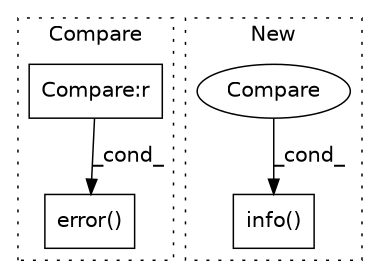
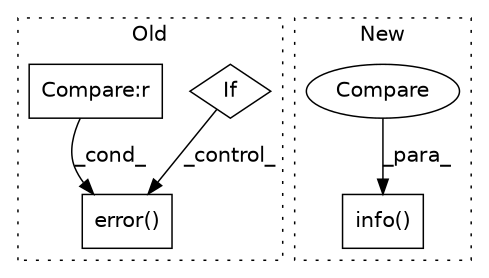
(96, 35) -> (150, 35)
none -> (230, 91)
(310, 156) -> (417, 156)
